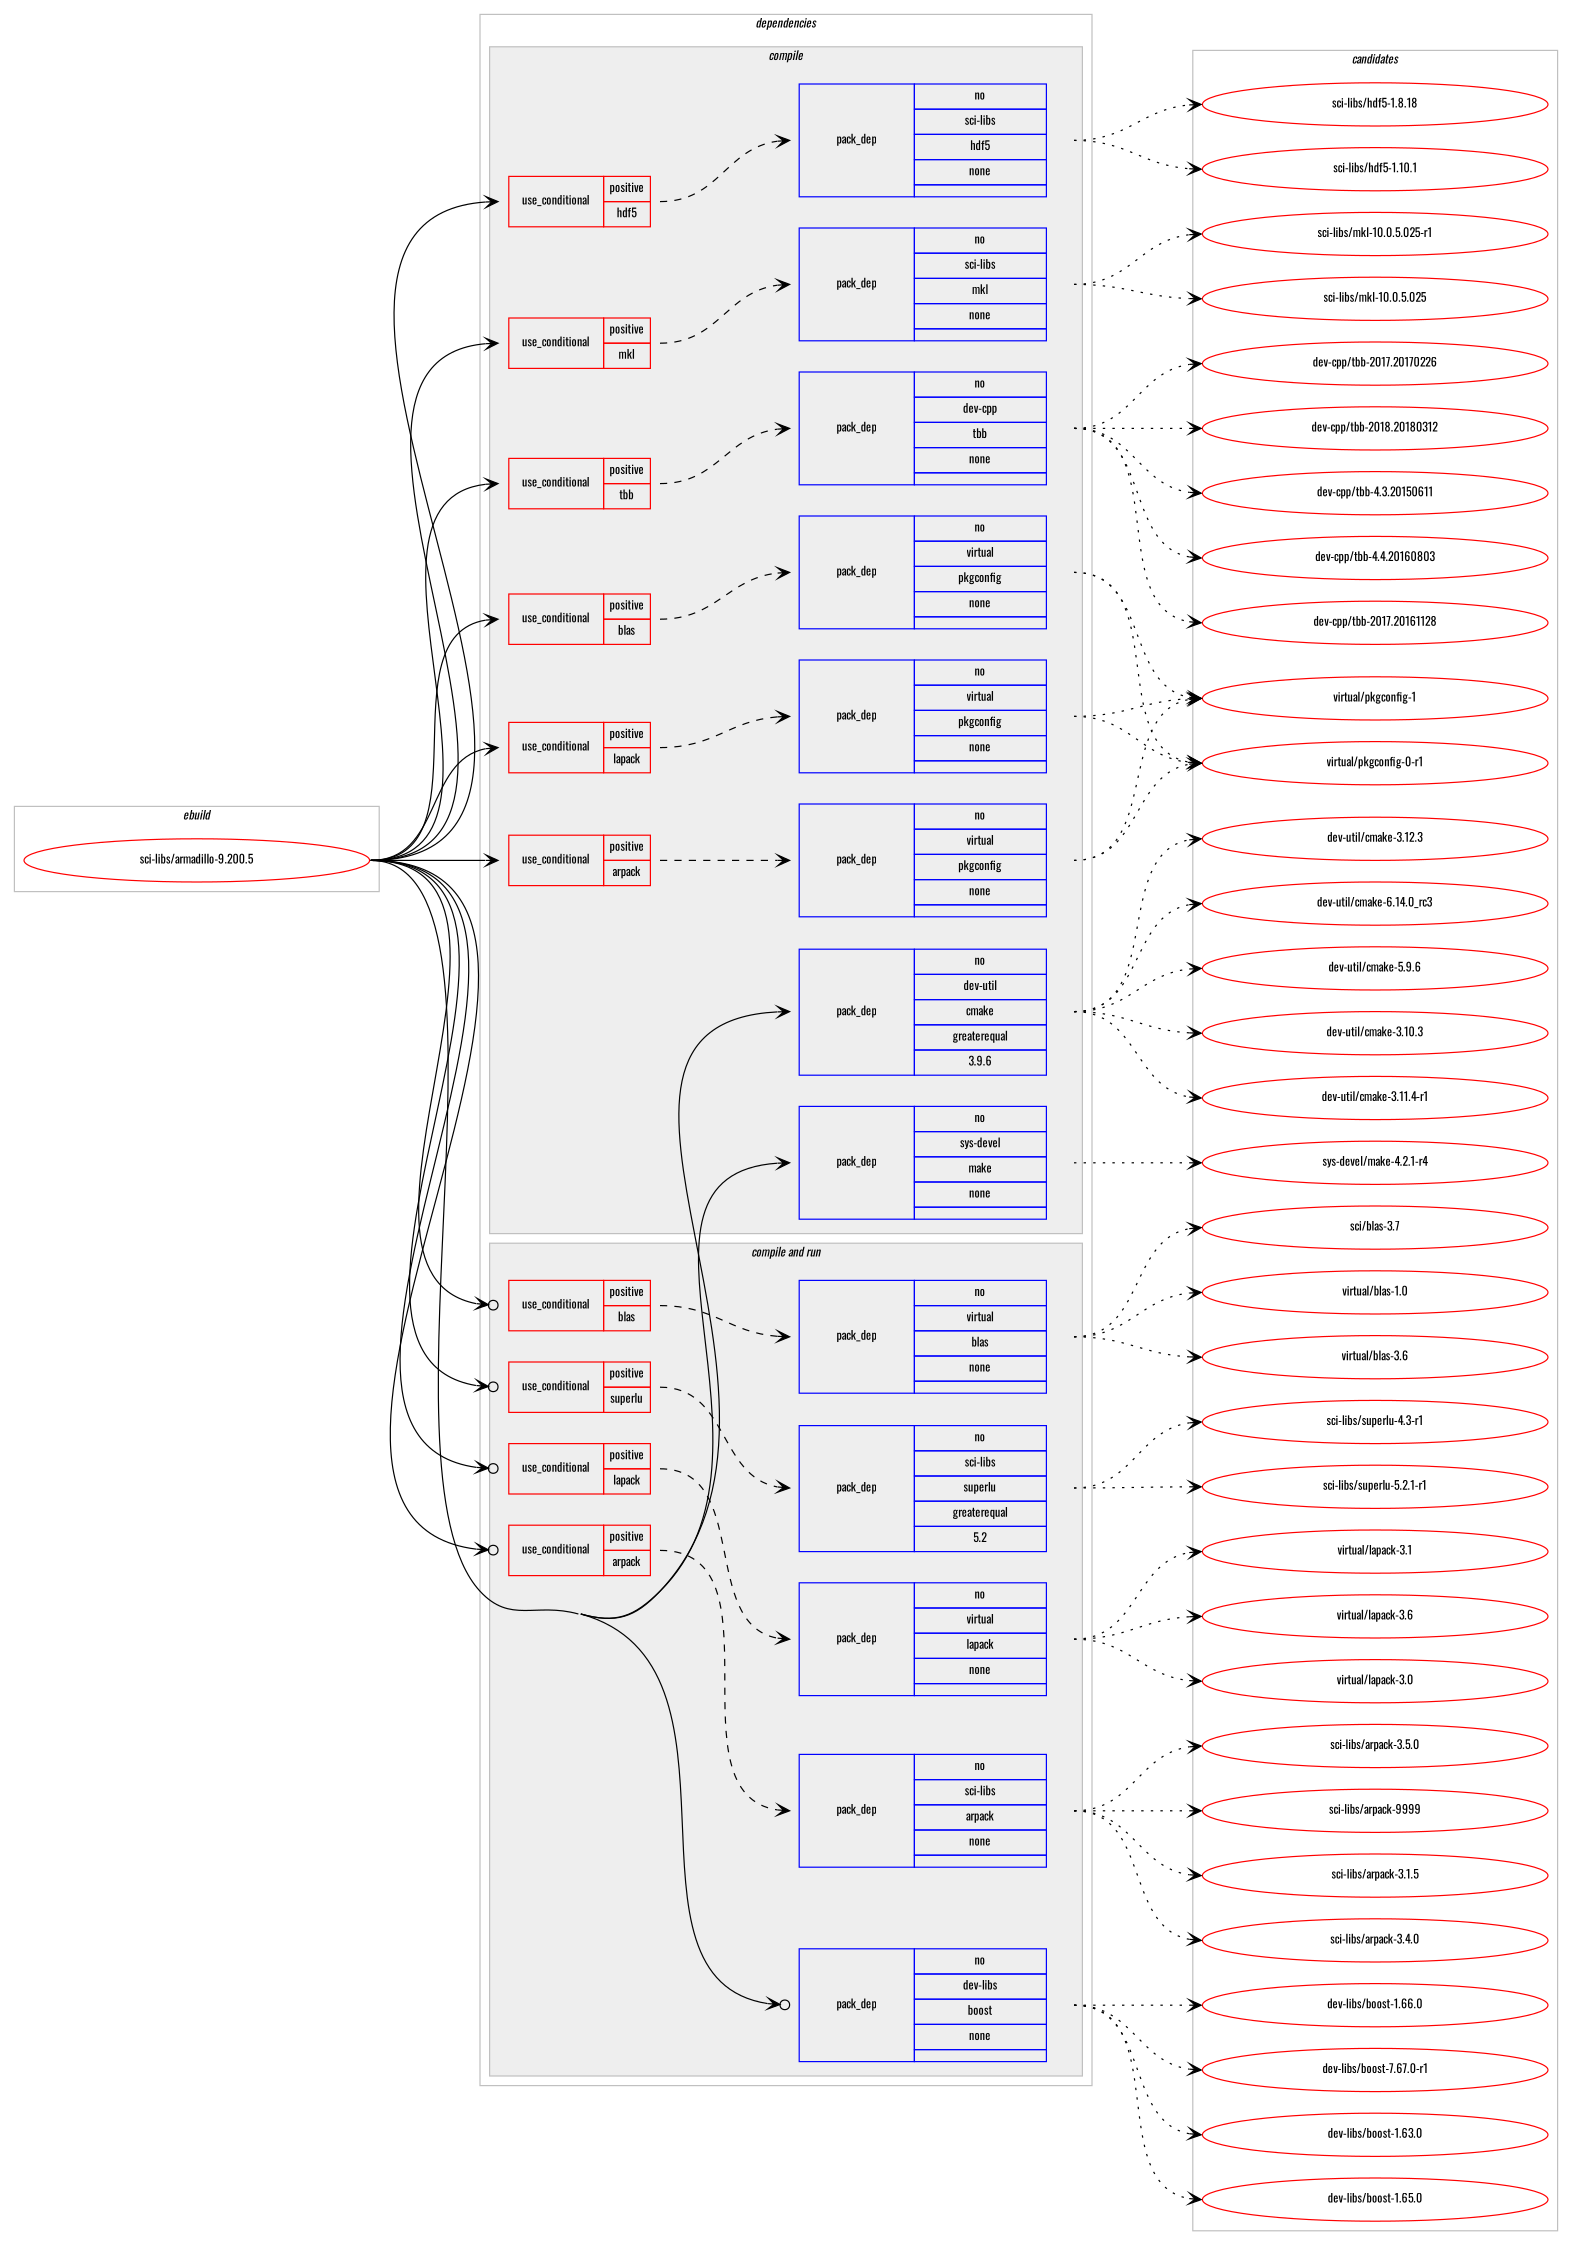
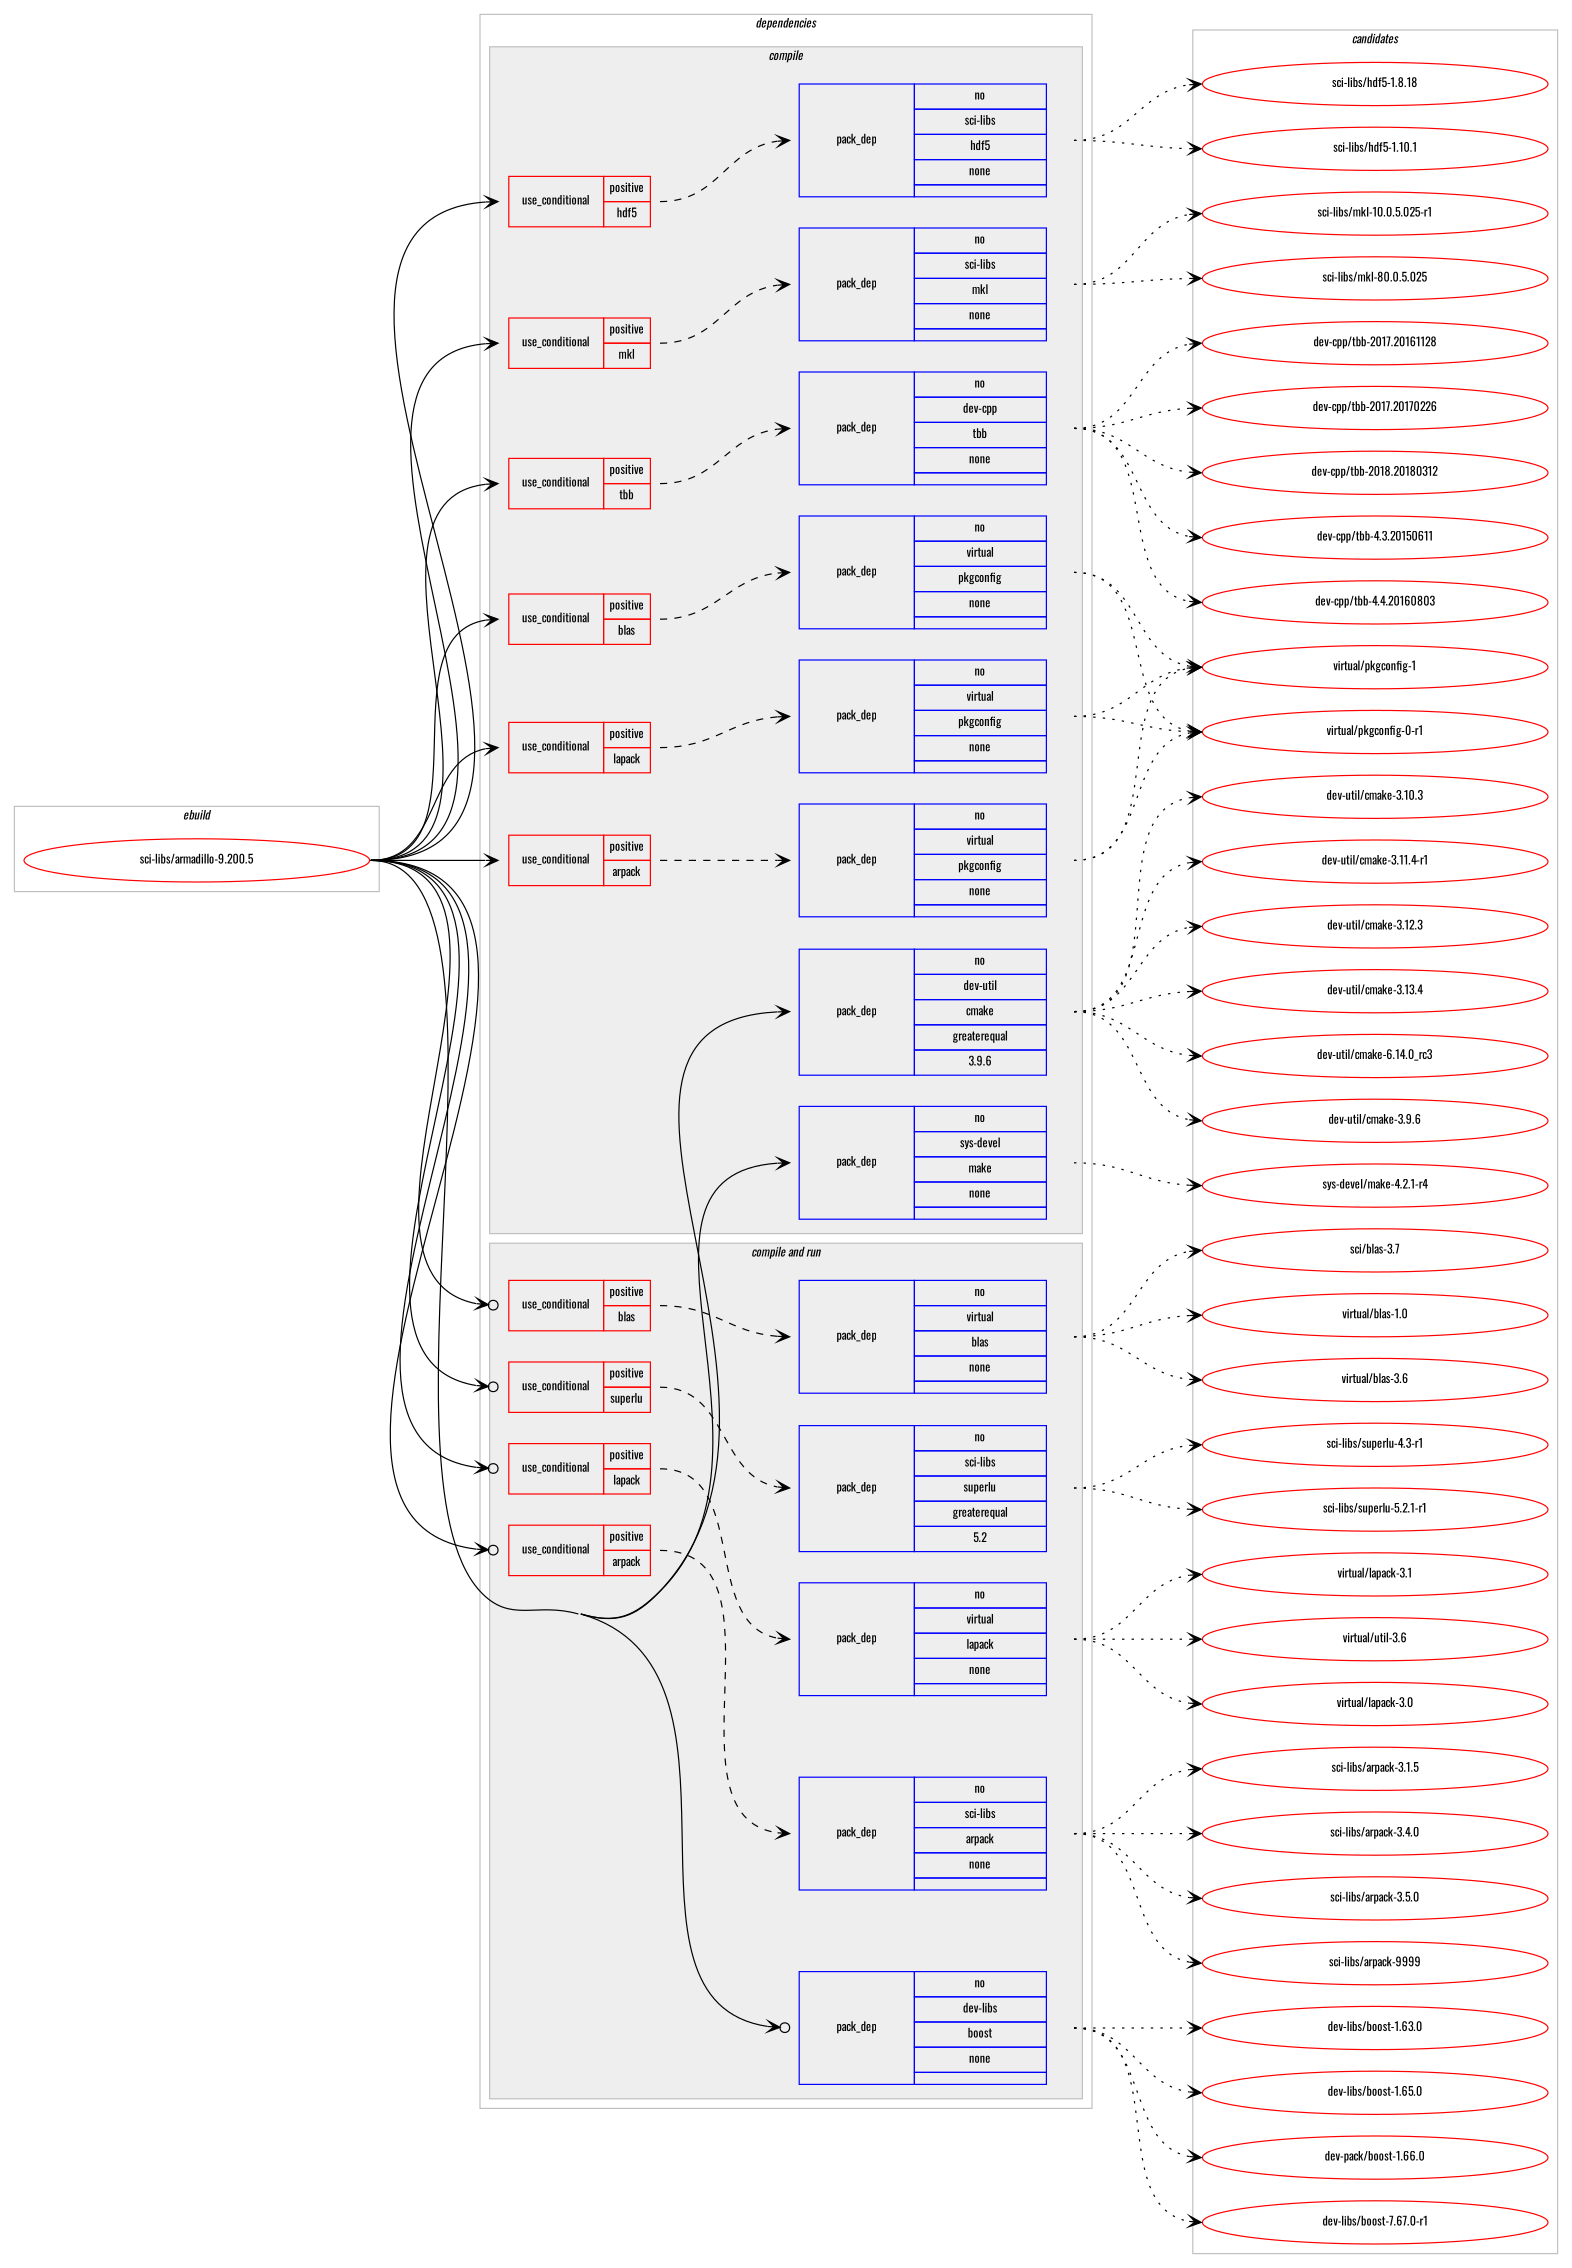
(1375, 299) -> (1375, 278)
(1375, 968) -> (1375, 1121)
none -> (1375, 991)
(1375, 1616) -> (1375, 1639)
(1375, 2005) -> (1375, 2158)
